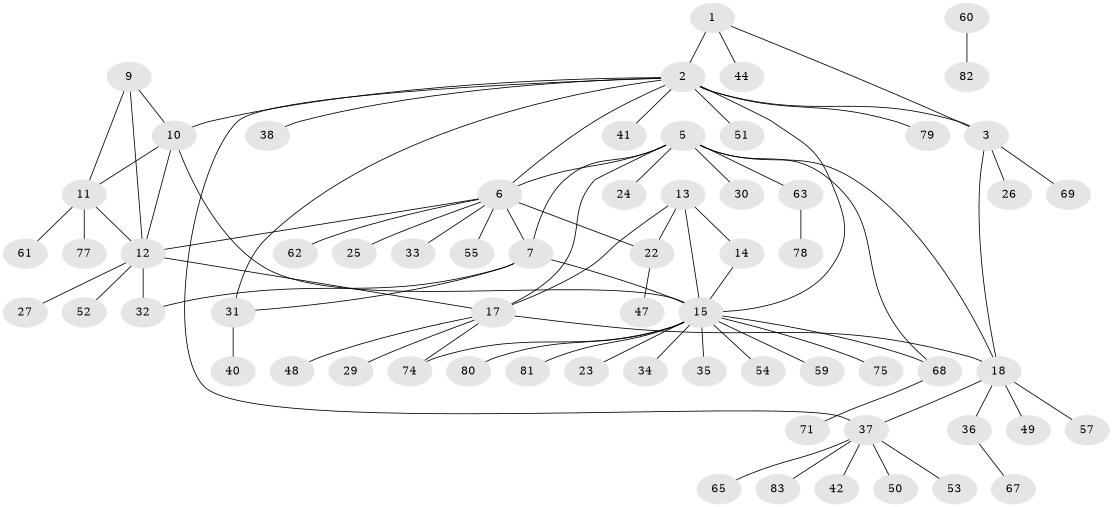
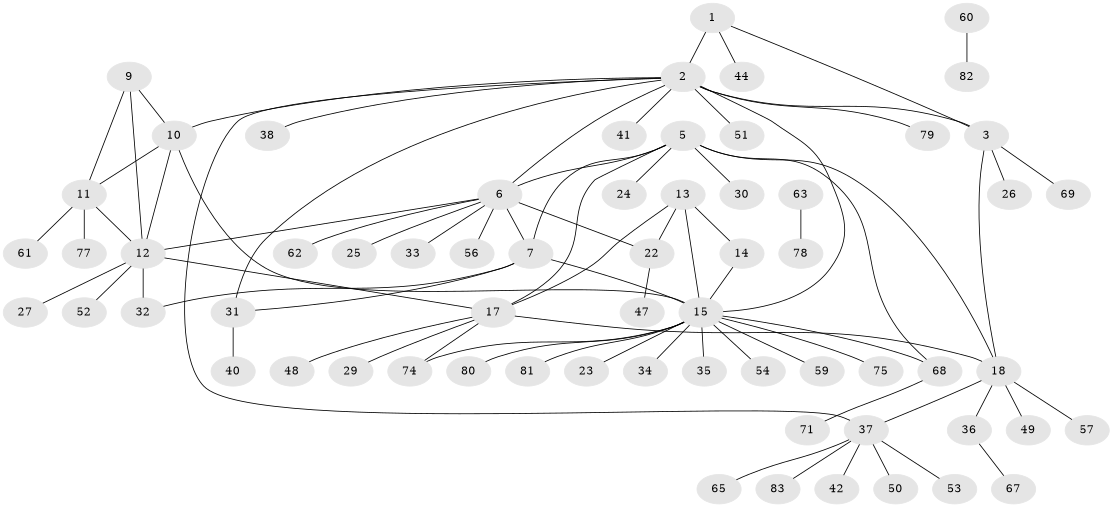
(742, 165) -> none
(472, 254) -> (472, 254)
